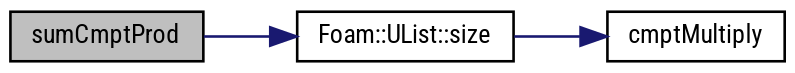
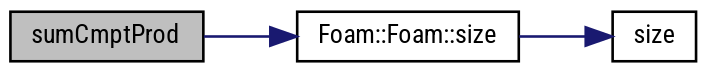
(405, 36) -> (408, 36)
(696, 36) -> (654, 36)
